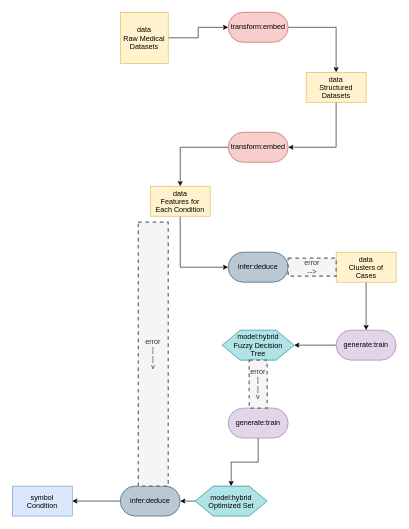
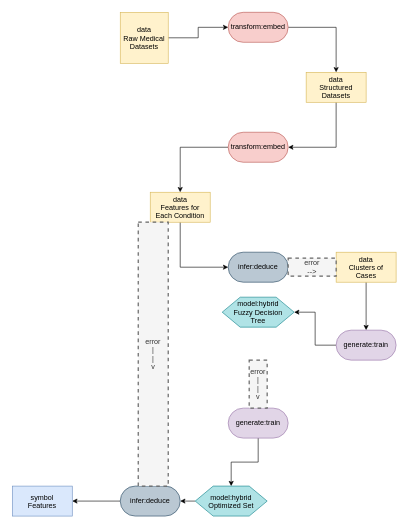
(180, 201) -> (180, 207)
(258, 345) -> (258, 312)
(42, 497) -> (42, 497)
